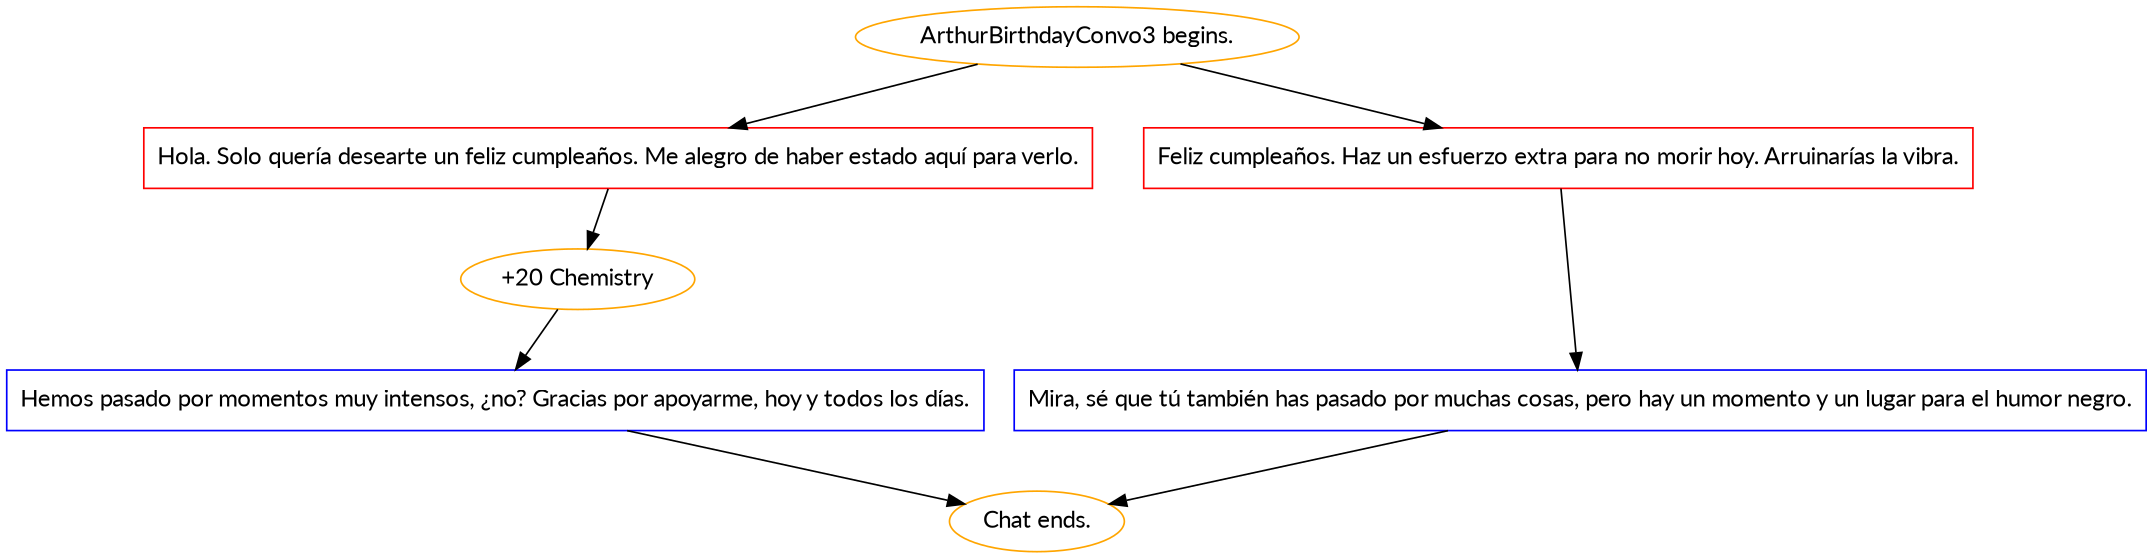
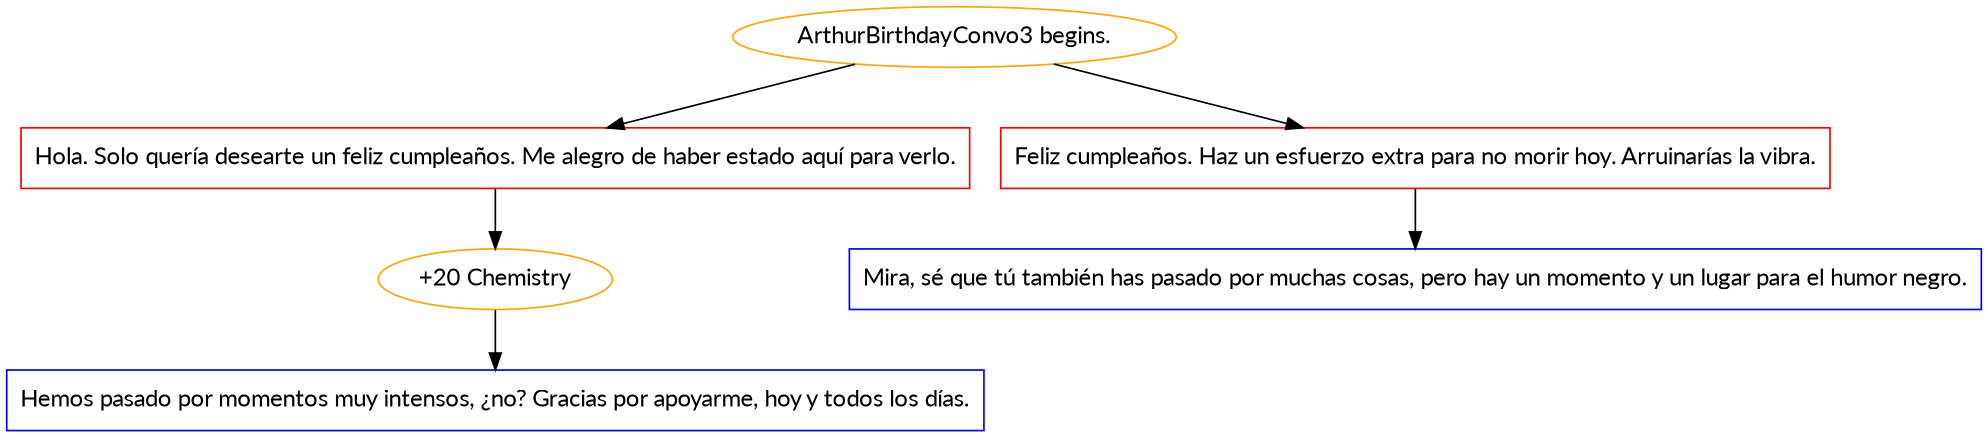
(1037, 521) -> none
